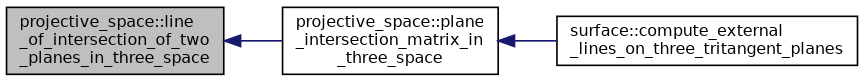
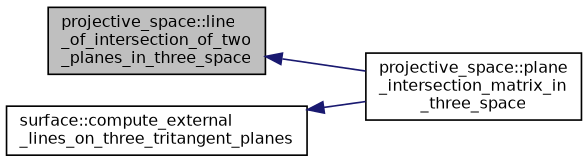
(536, 41) -> (345, 104)
